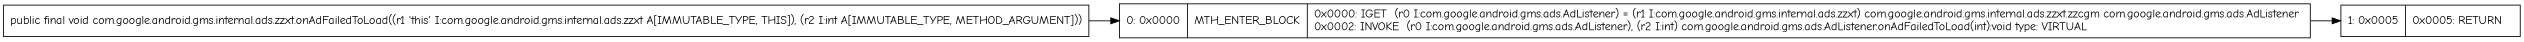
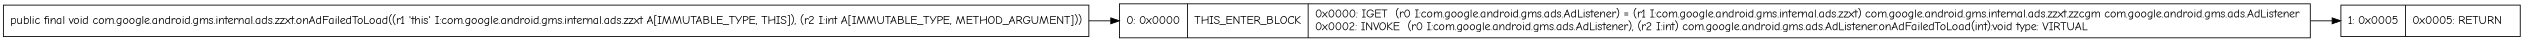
(1247, 20) -> (1248, 20)
